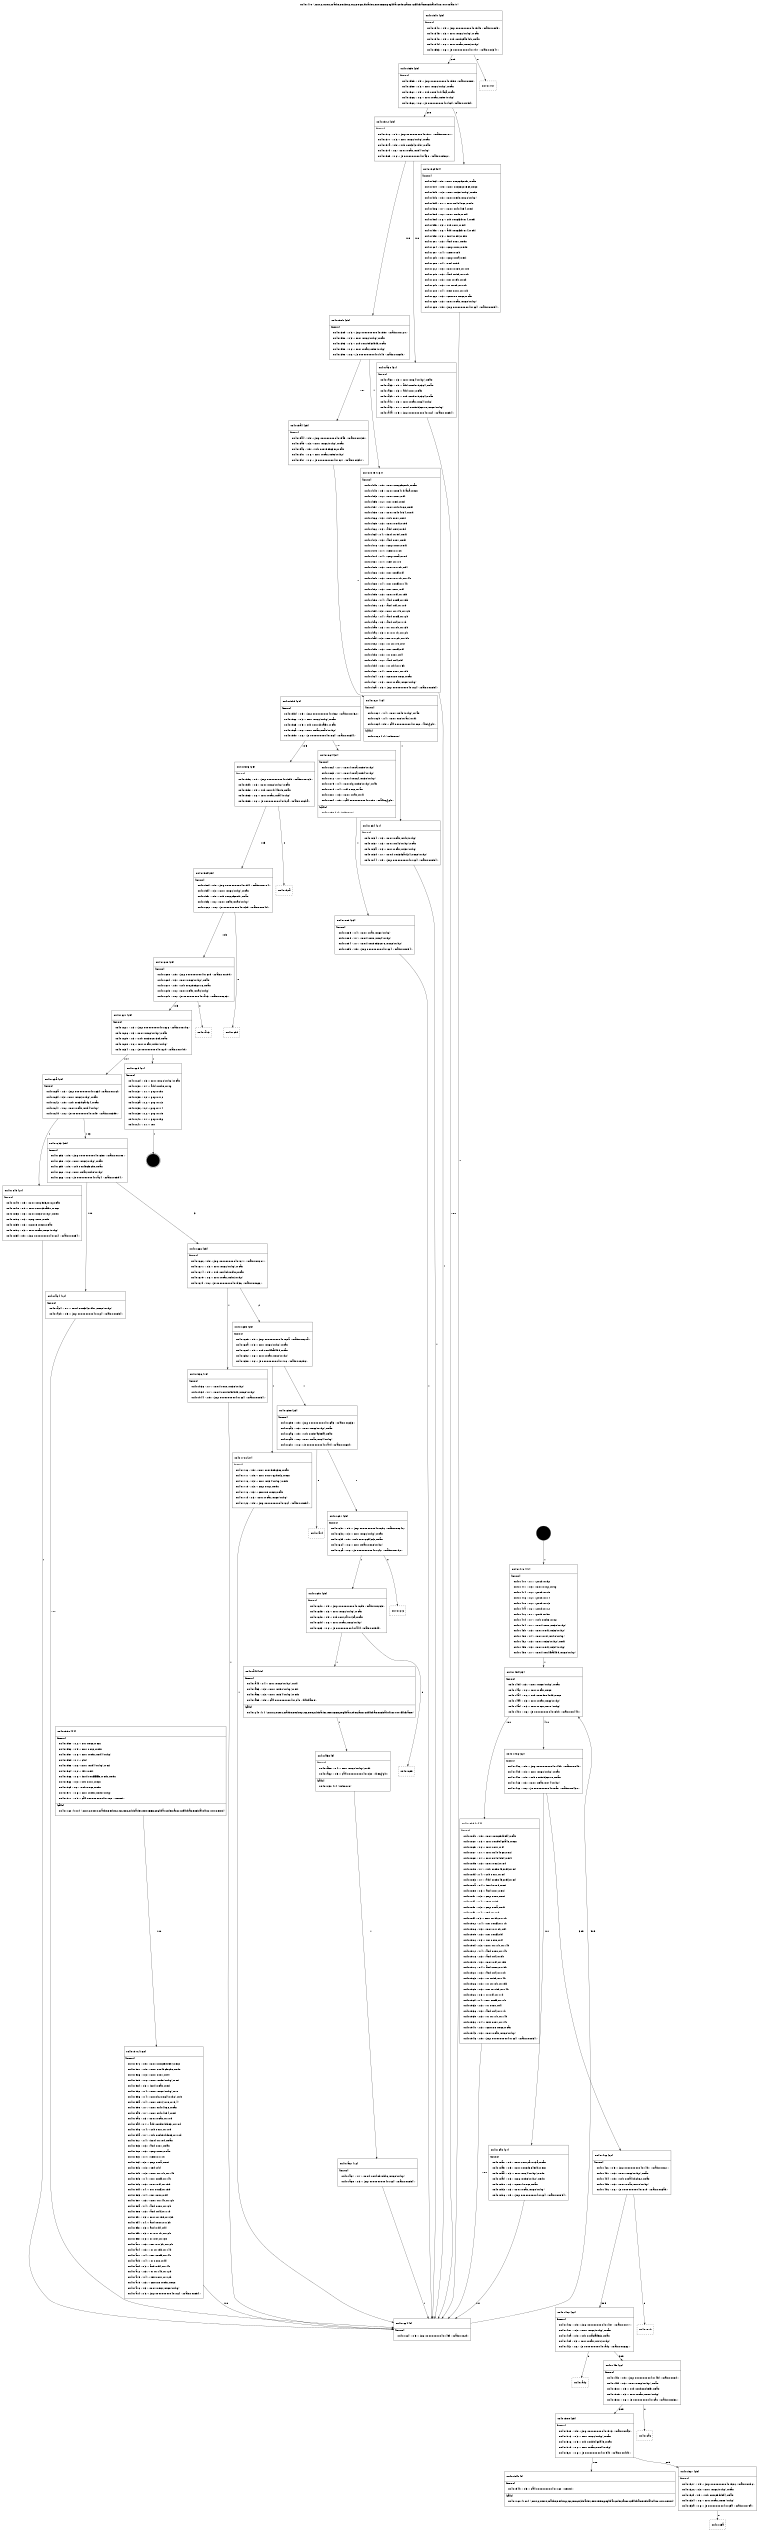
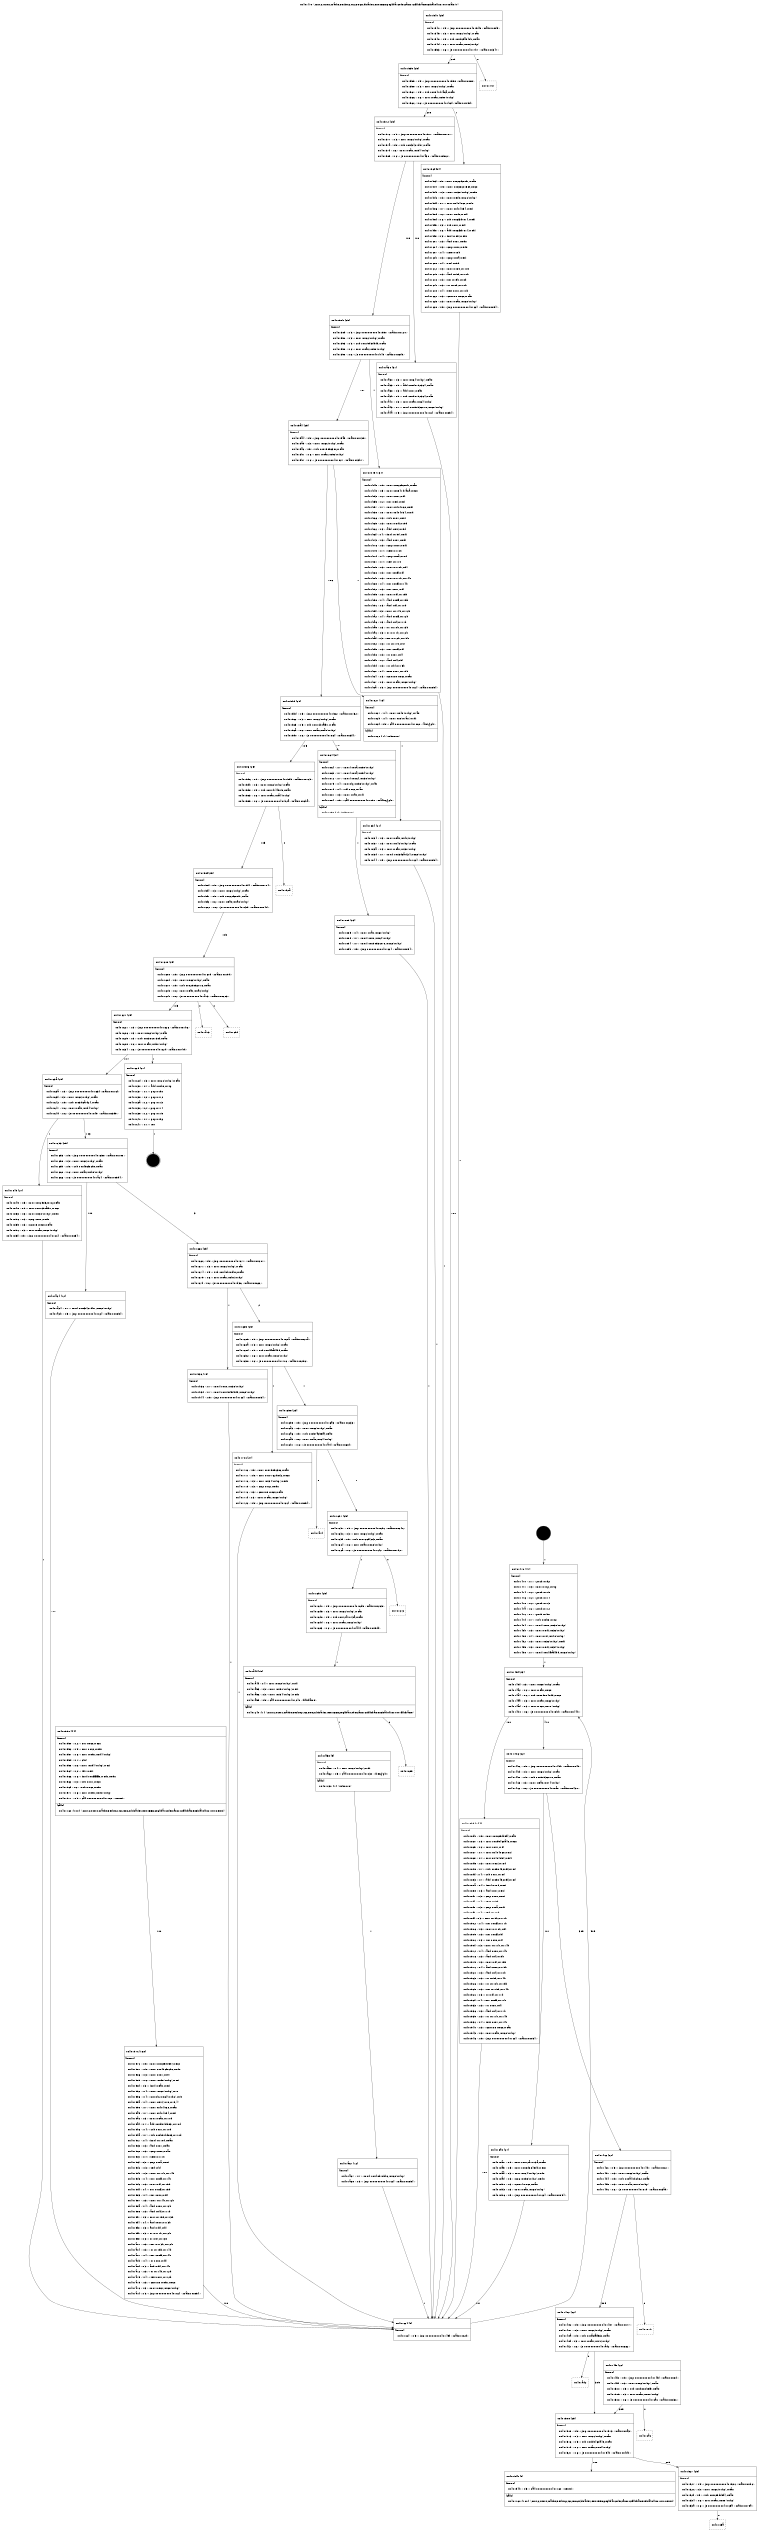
none -> (324, 580)
(237, 969) -> (218, 1014)
(421, 1682) -> (399, 1739)
(618, 2356) -> (595, 2382)
